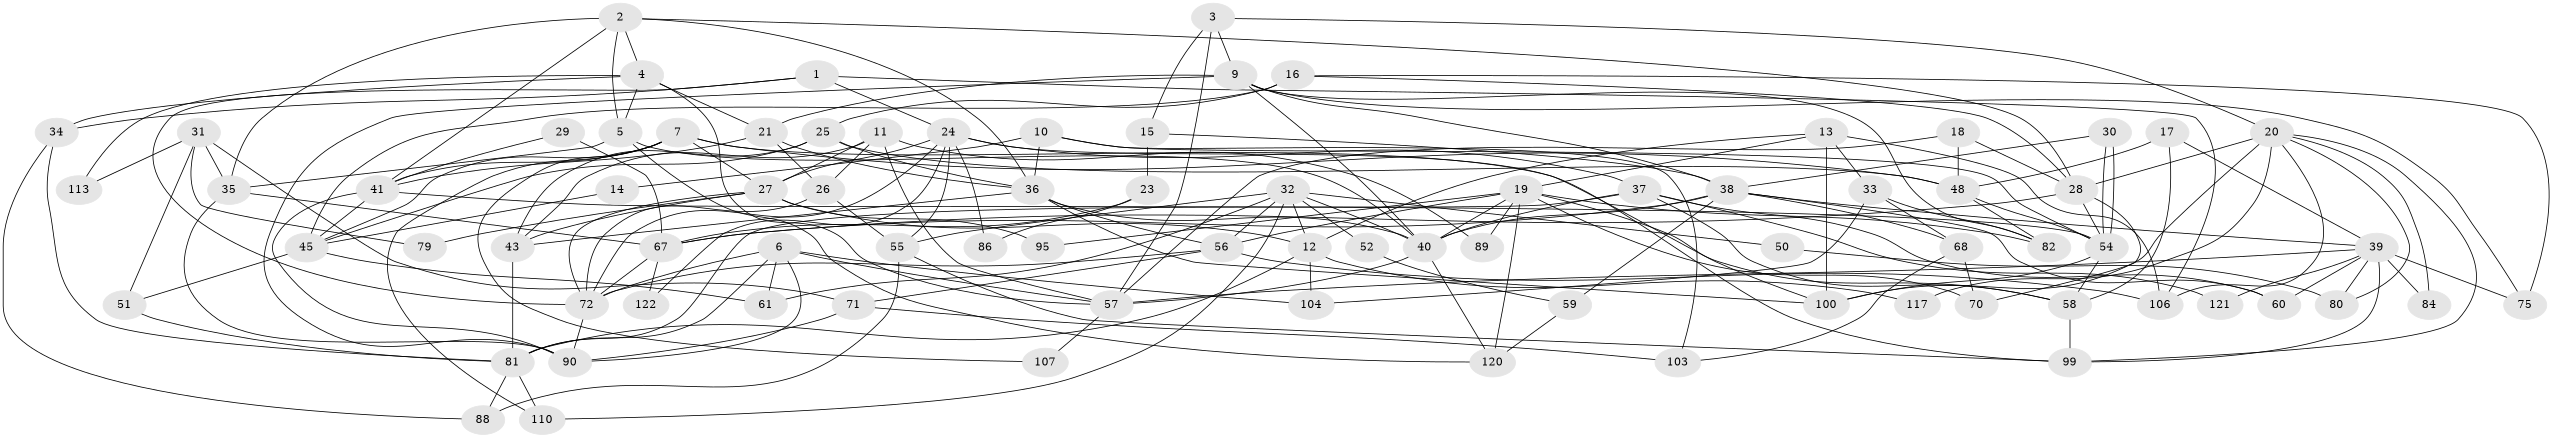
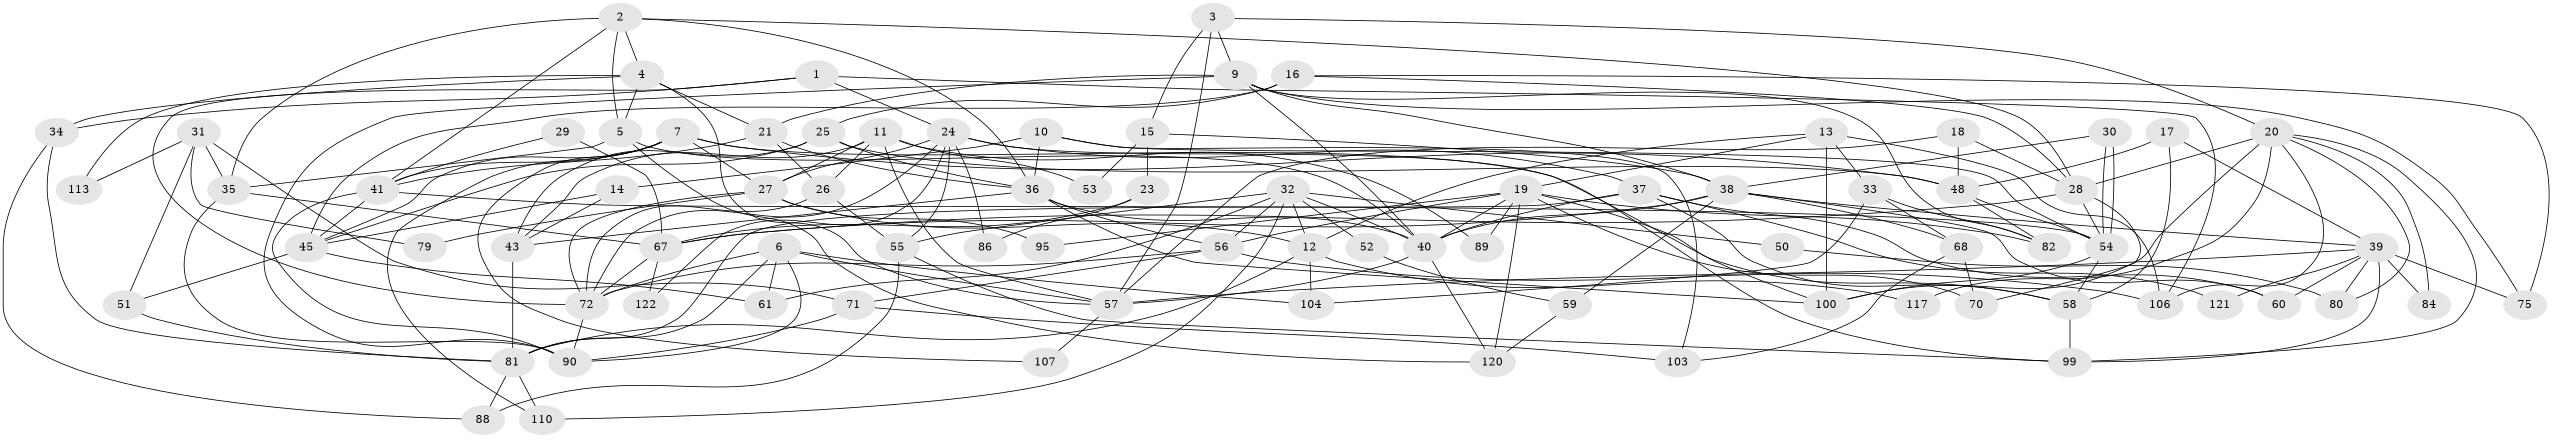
none -> (1090, 190)
(636, 211) -> (578, 212)
